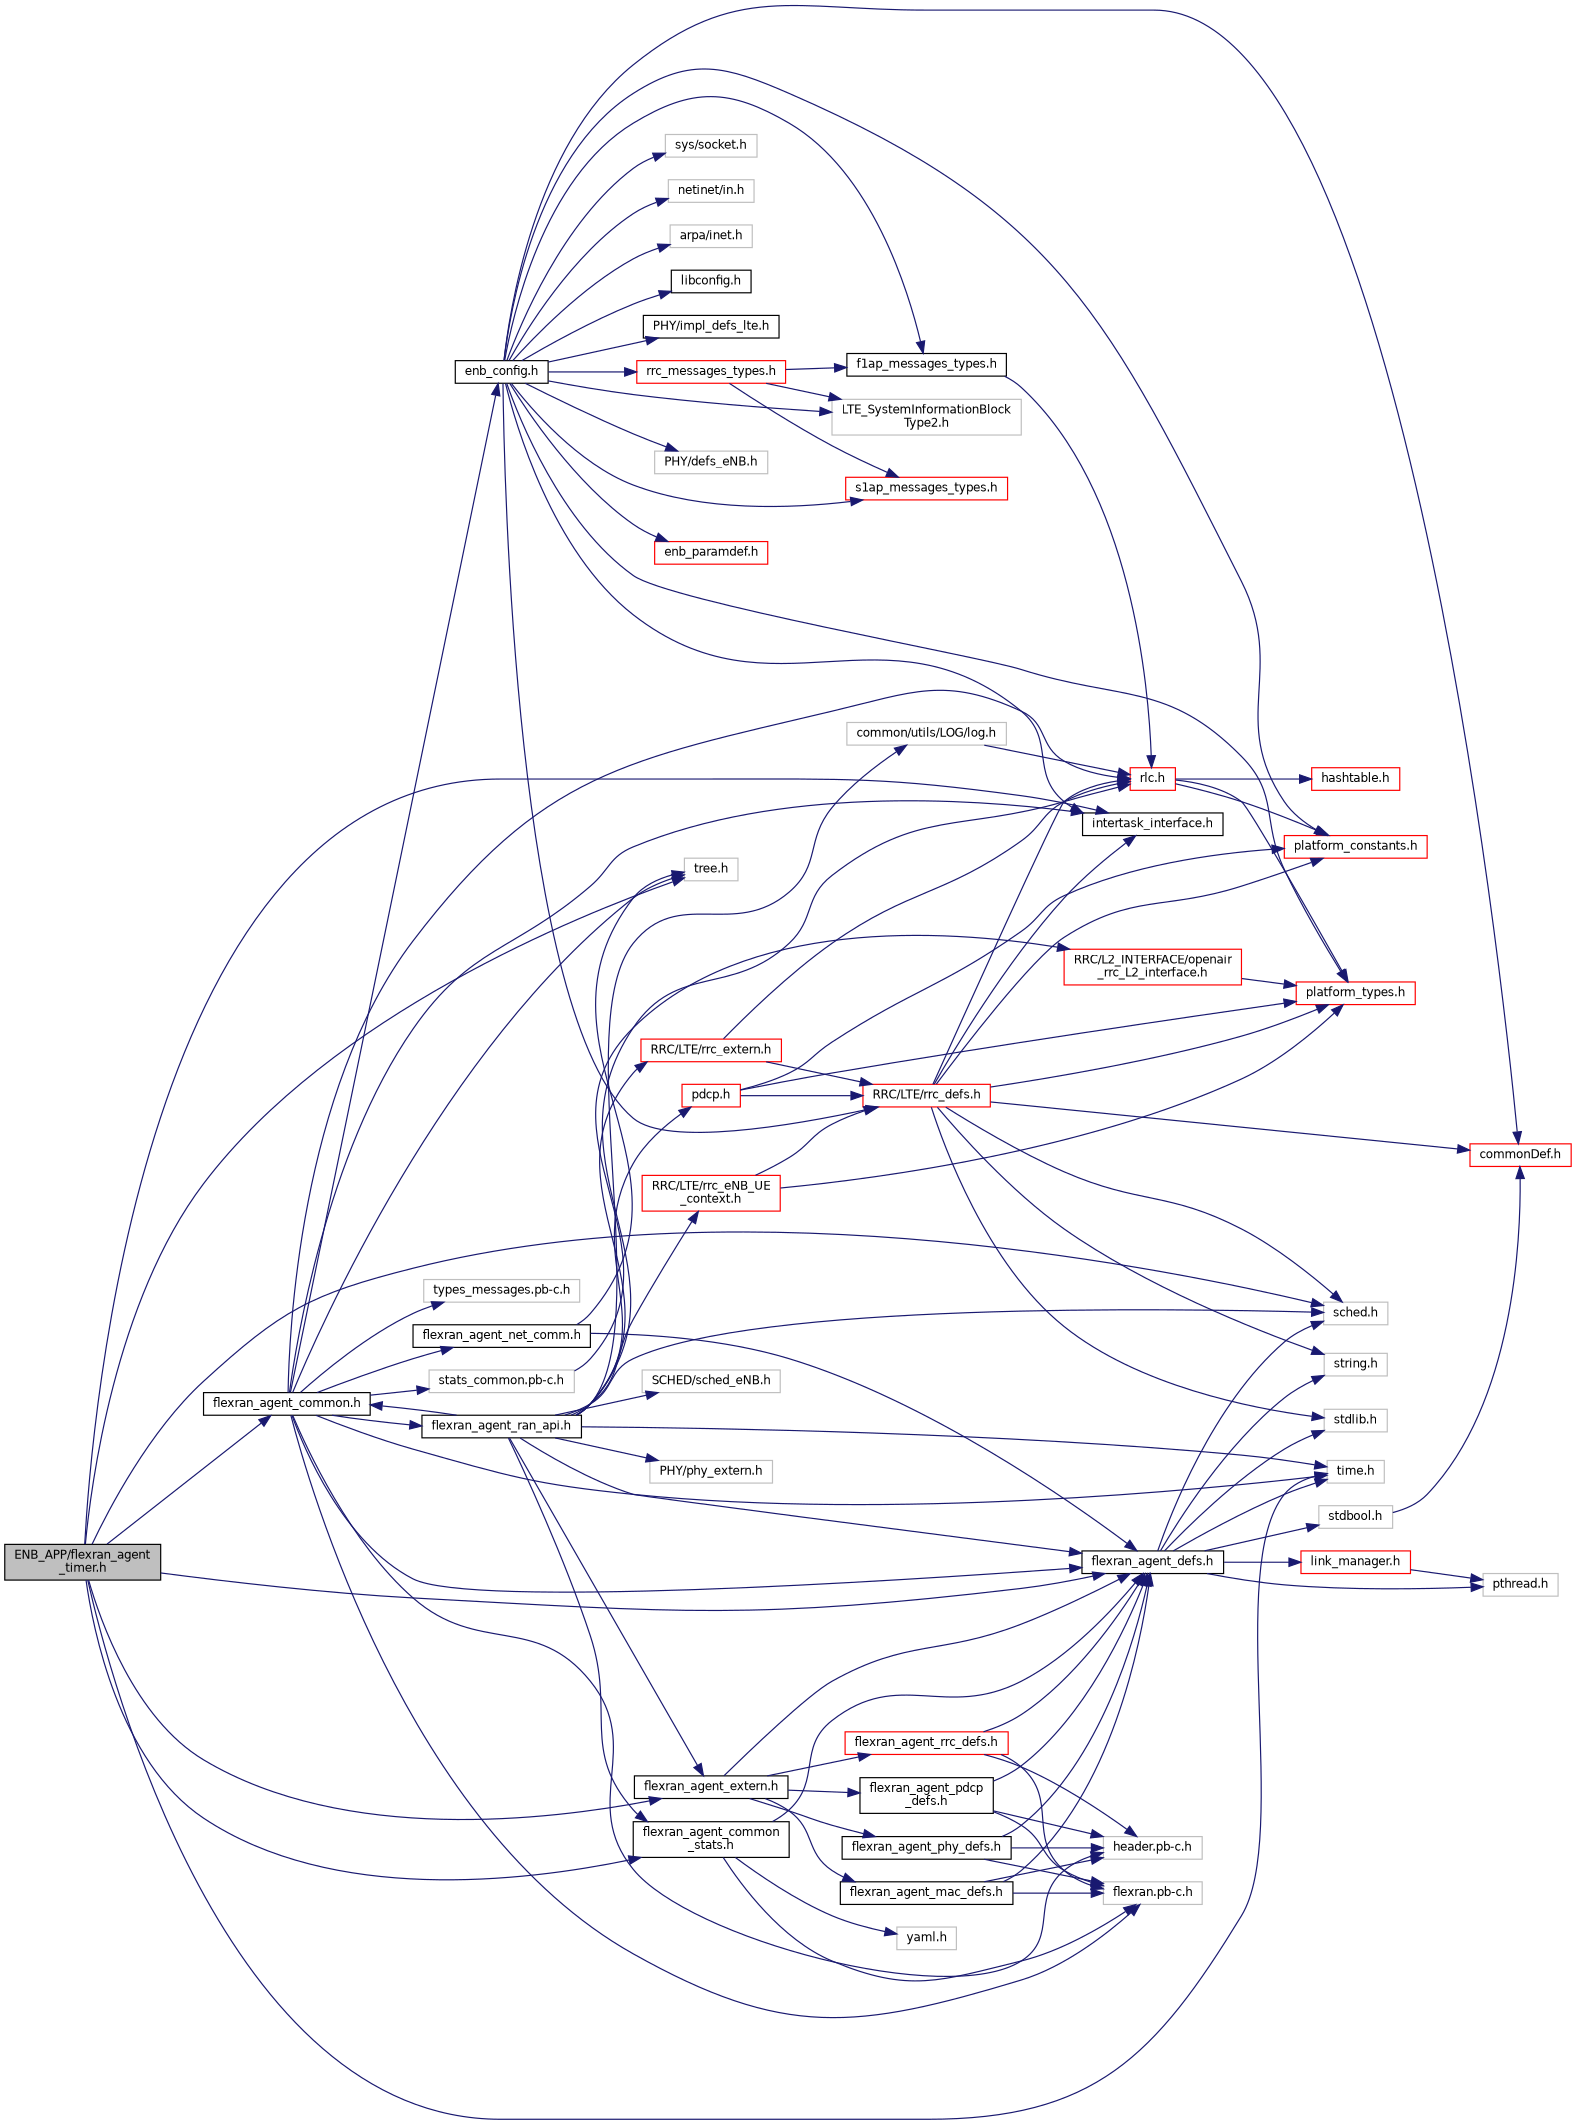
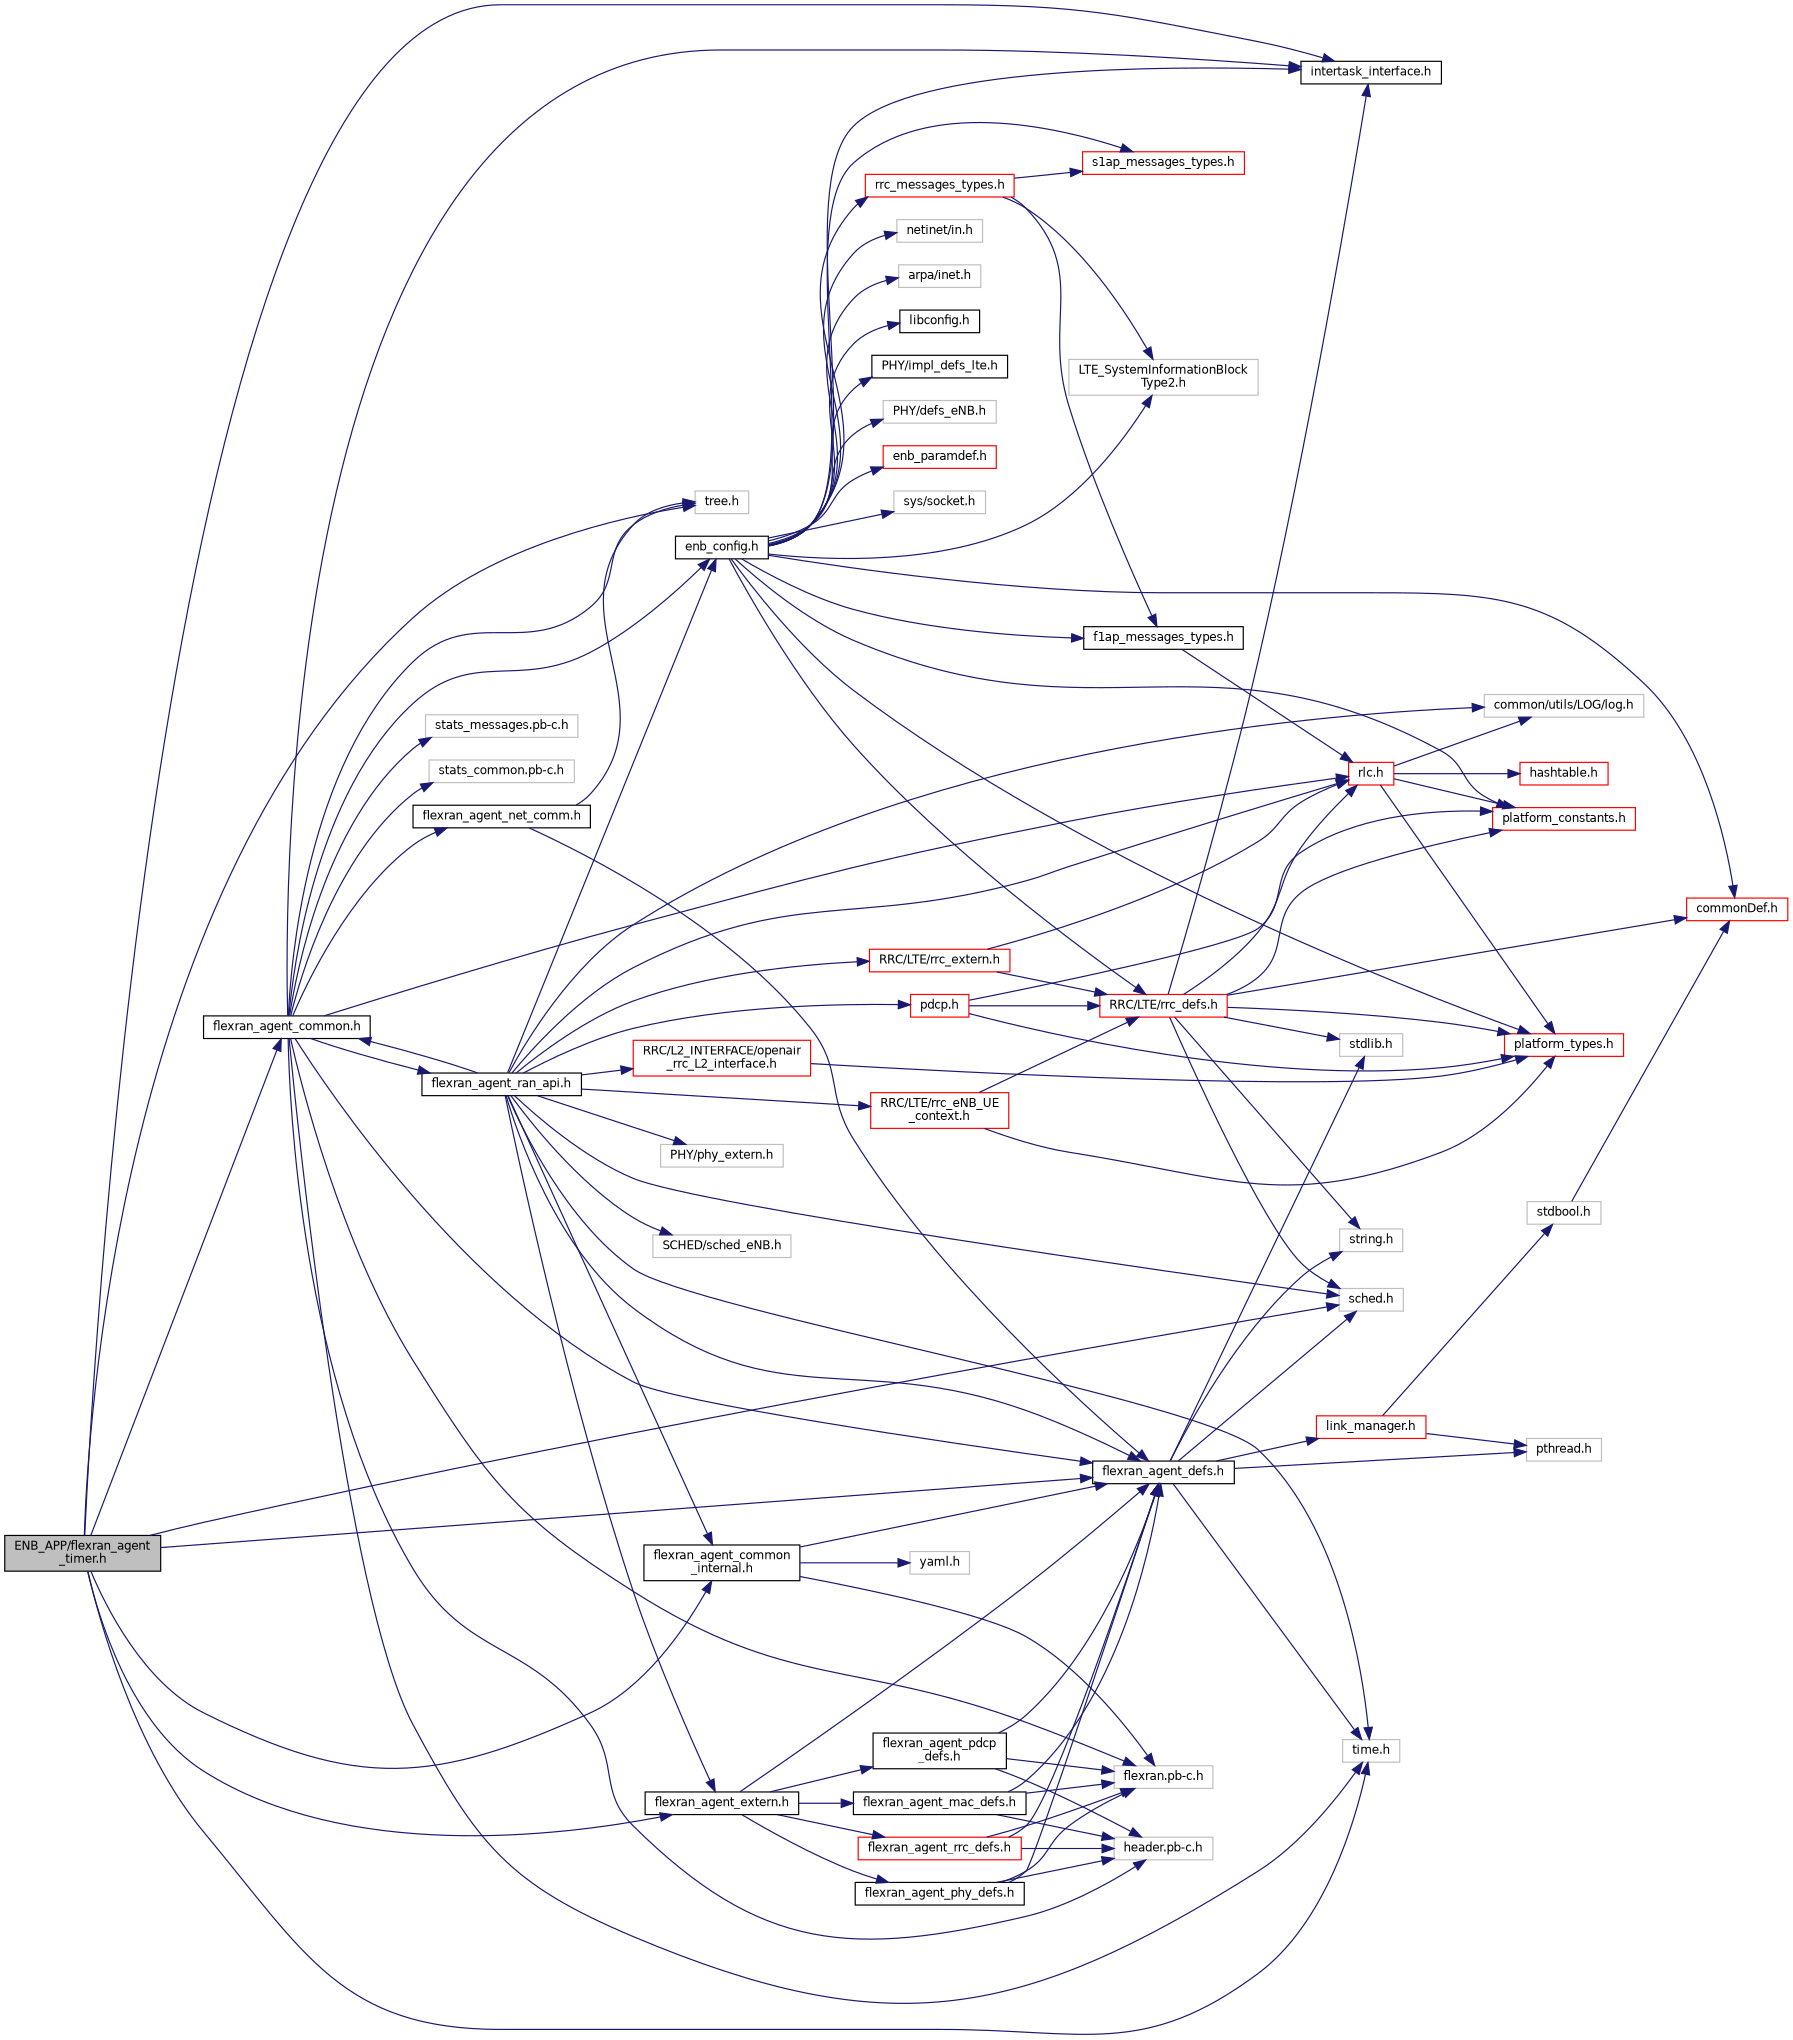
(1034, 755) -> (1457, 744)
none -> (610, 821)
(734, 965) -> (601, 1073)
(502, 1291) -> (502, 726)
(1256, 1539) -> (1464, 1325)
(711, 1840) -> (722, 1563)
